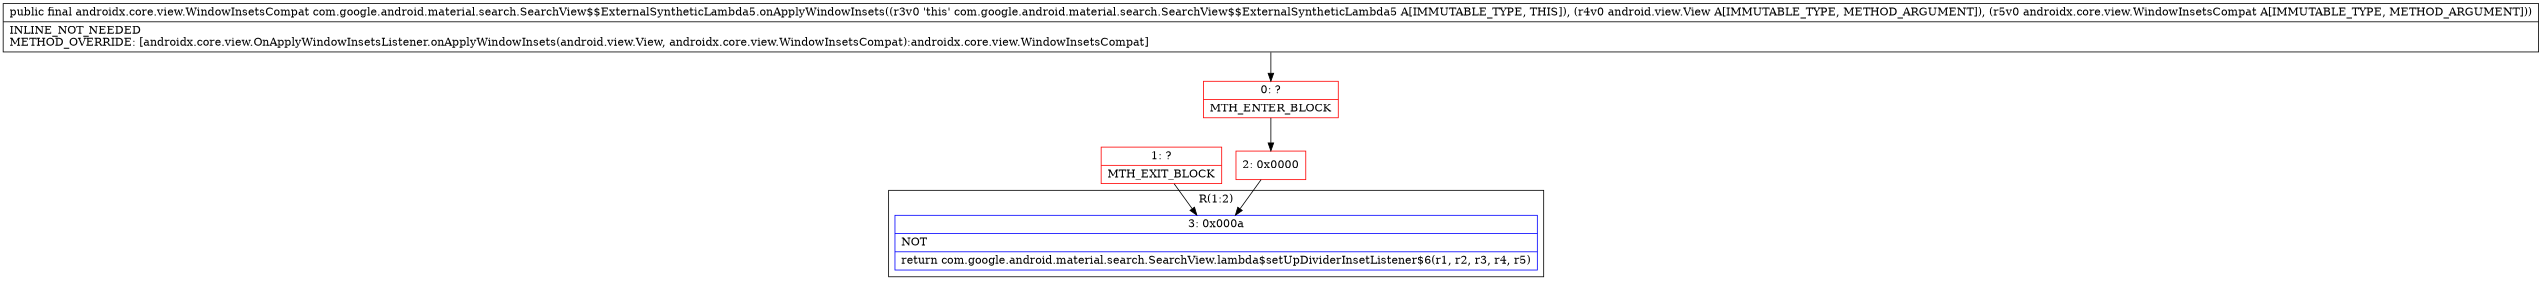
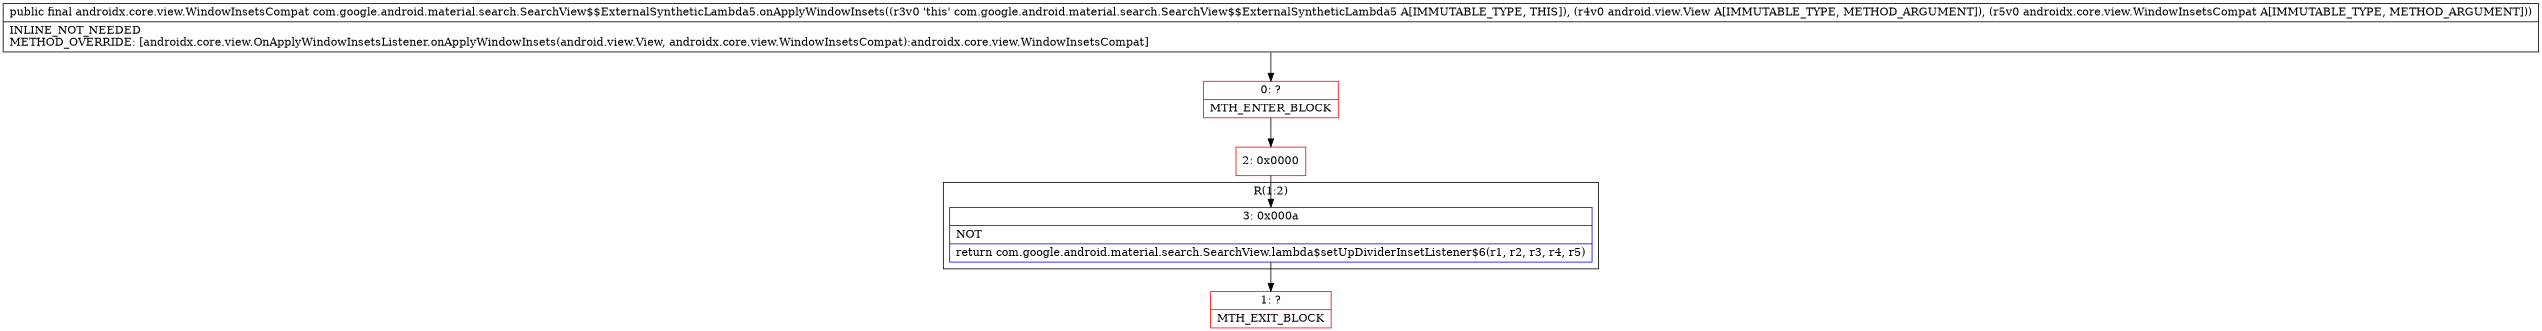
(1183, 196) -> (1271, 274)
